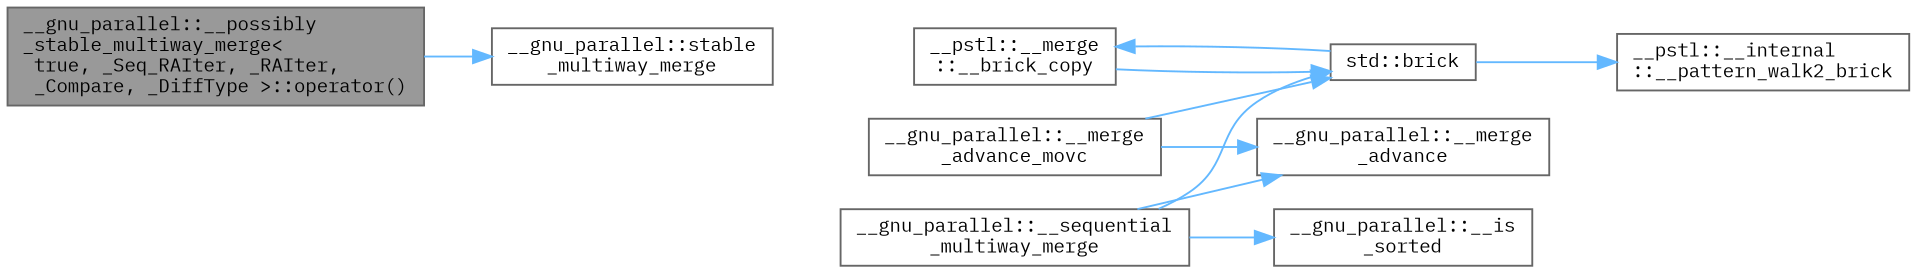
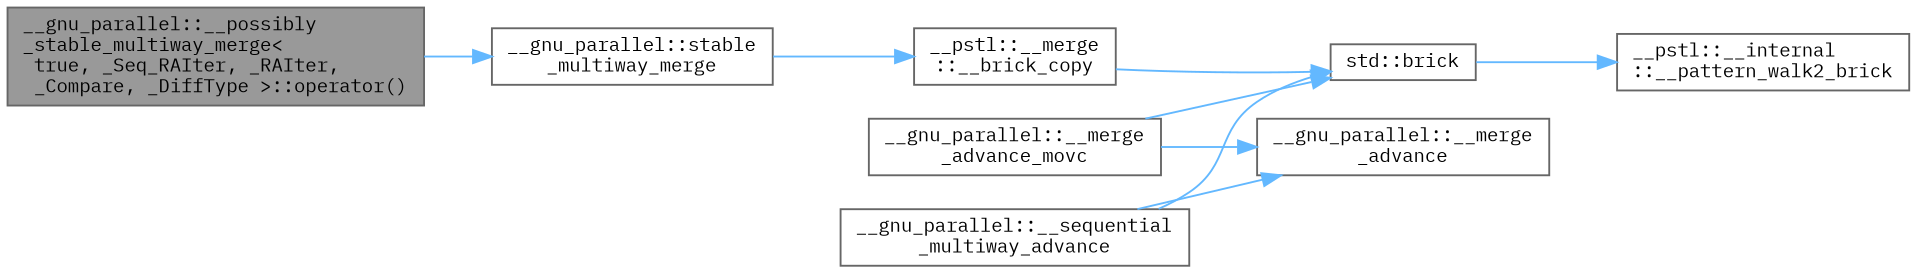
(1233, 47) -> (834, 57)
(1015, 237) -> (1015, 237)
(1403, 237) -> none
